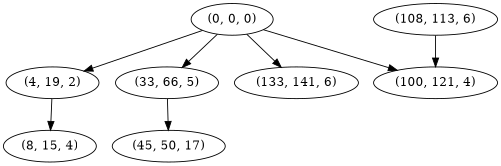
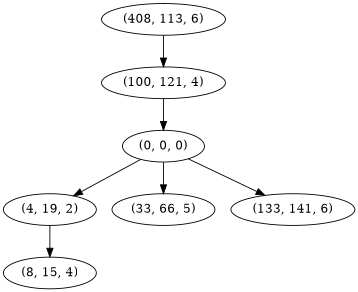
(436, 19) -> (163, 19)
(326, 49) -> (163, 110)
(169, 146) -> none
